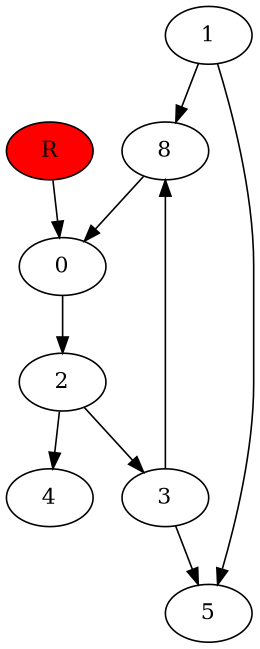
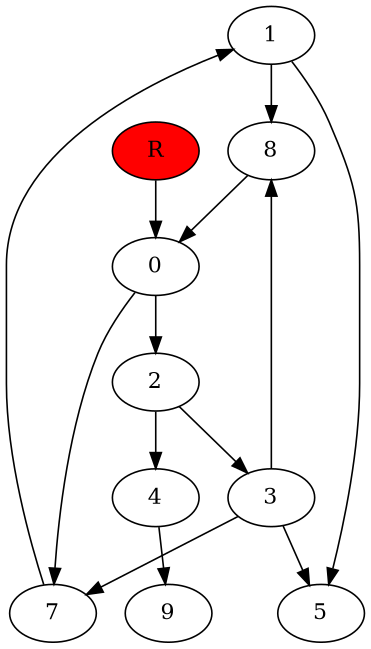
none -> (53, 613)
none -> (169, 613)
